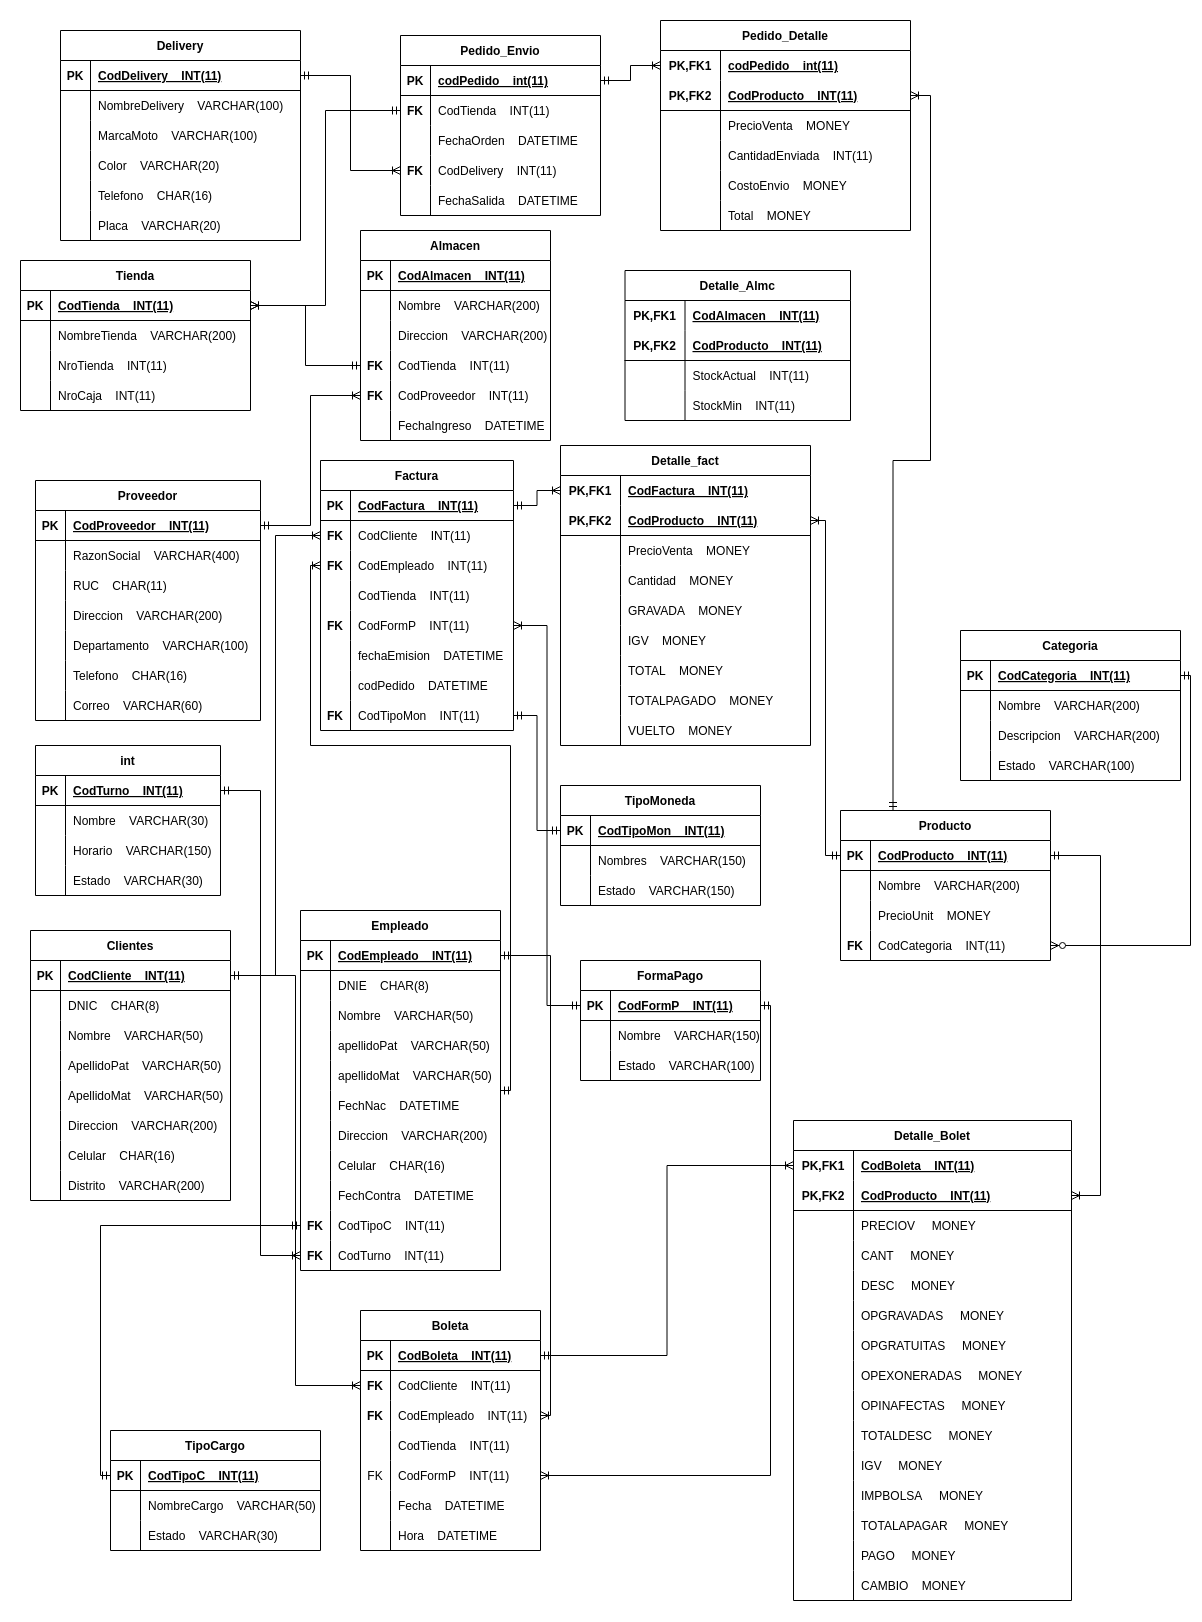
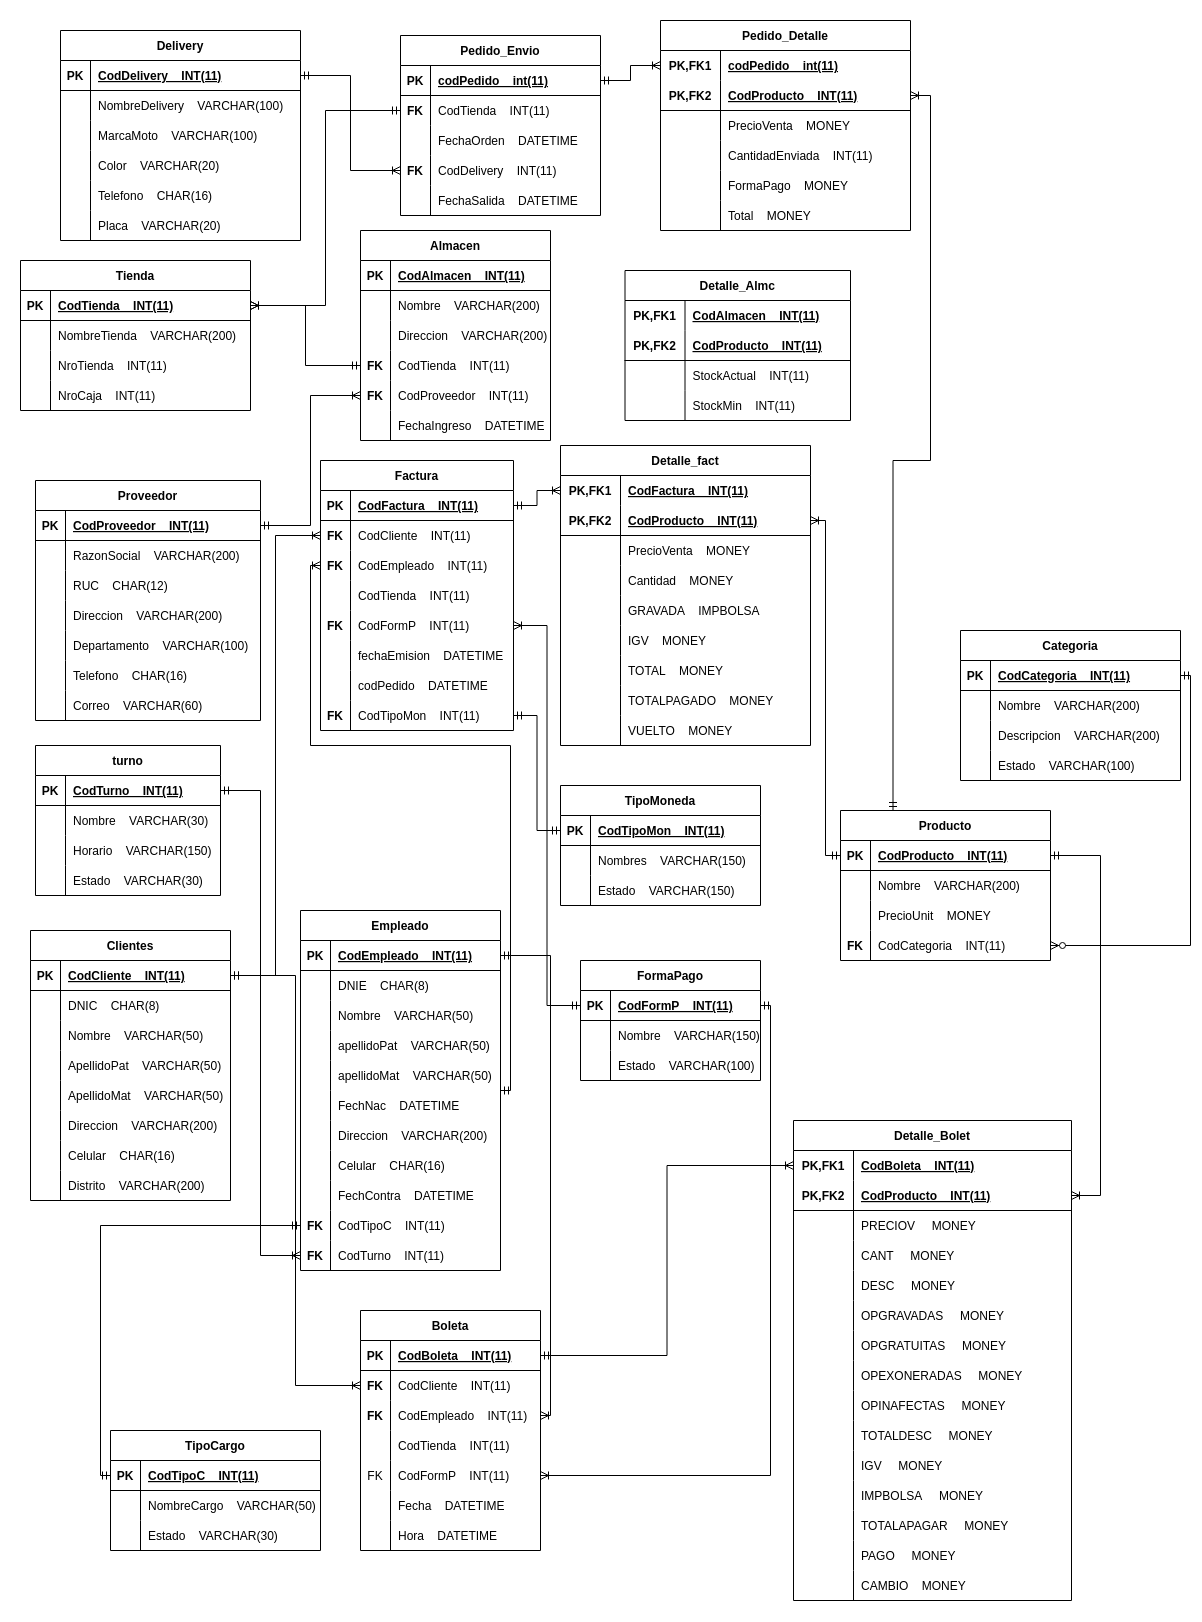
(790, 186) -> (788, 186)
(161, 556) -> (161, 556)
(123, 586) -> (123, 586)
(679, 611) -> (689, 611)
(128, 761) -> (128, 761)
